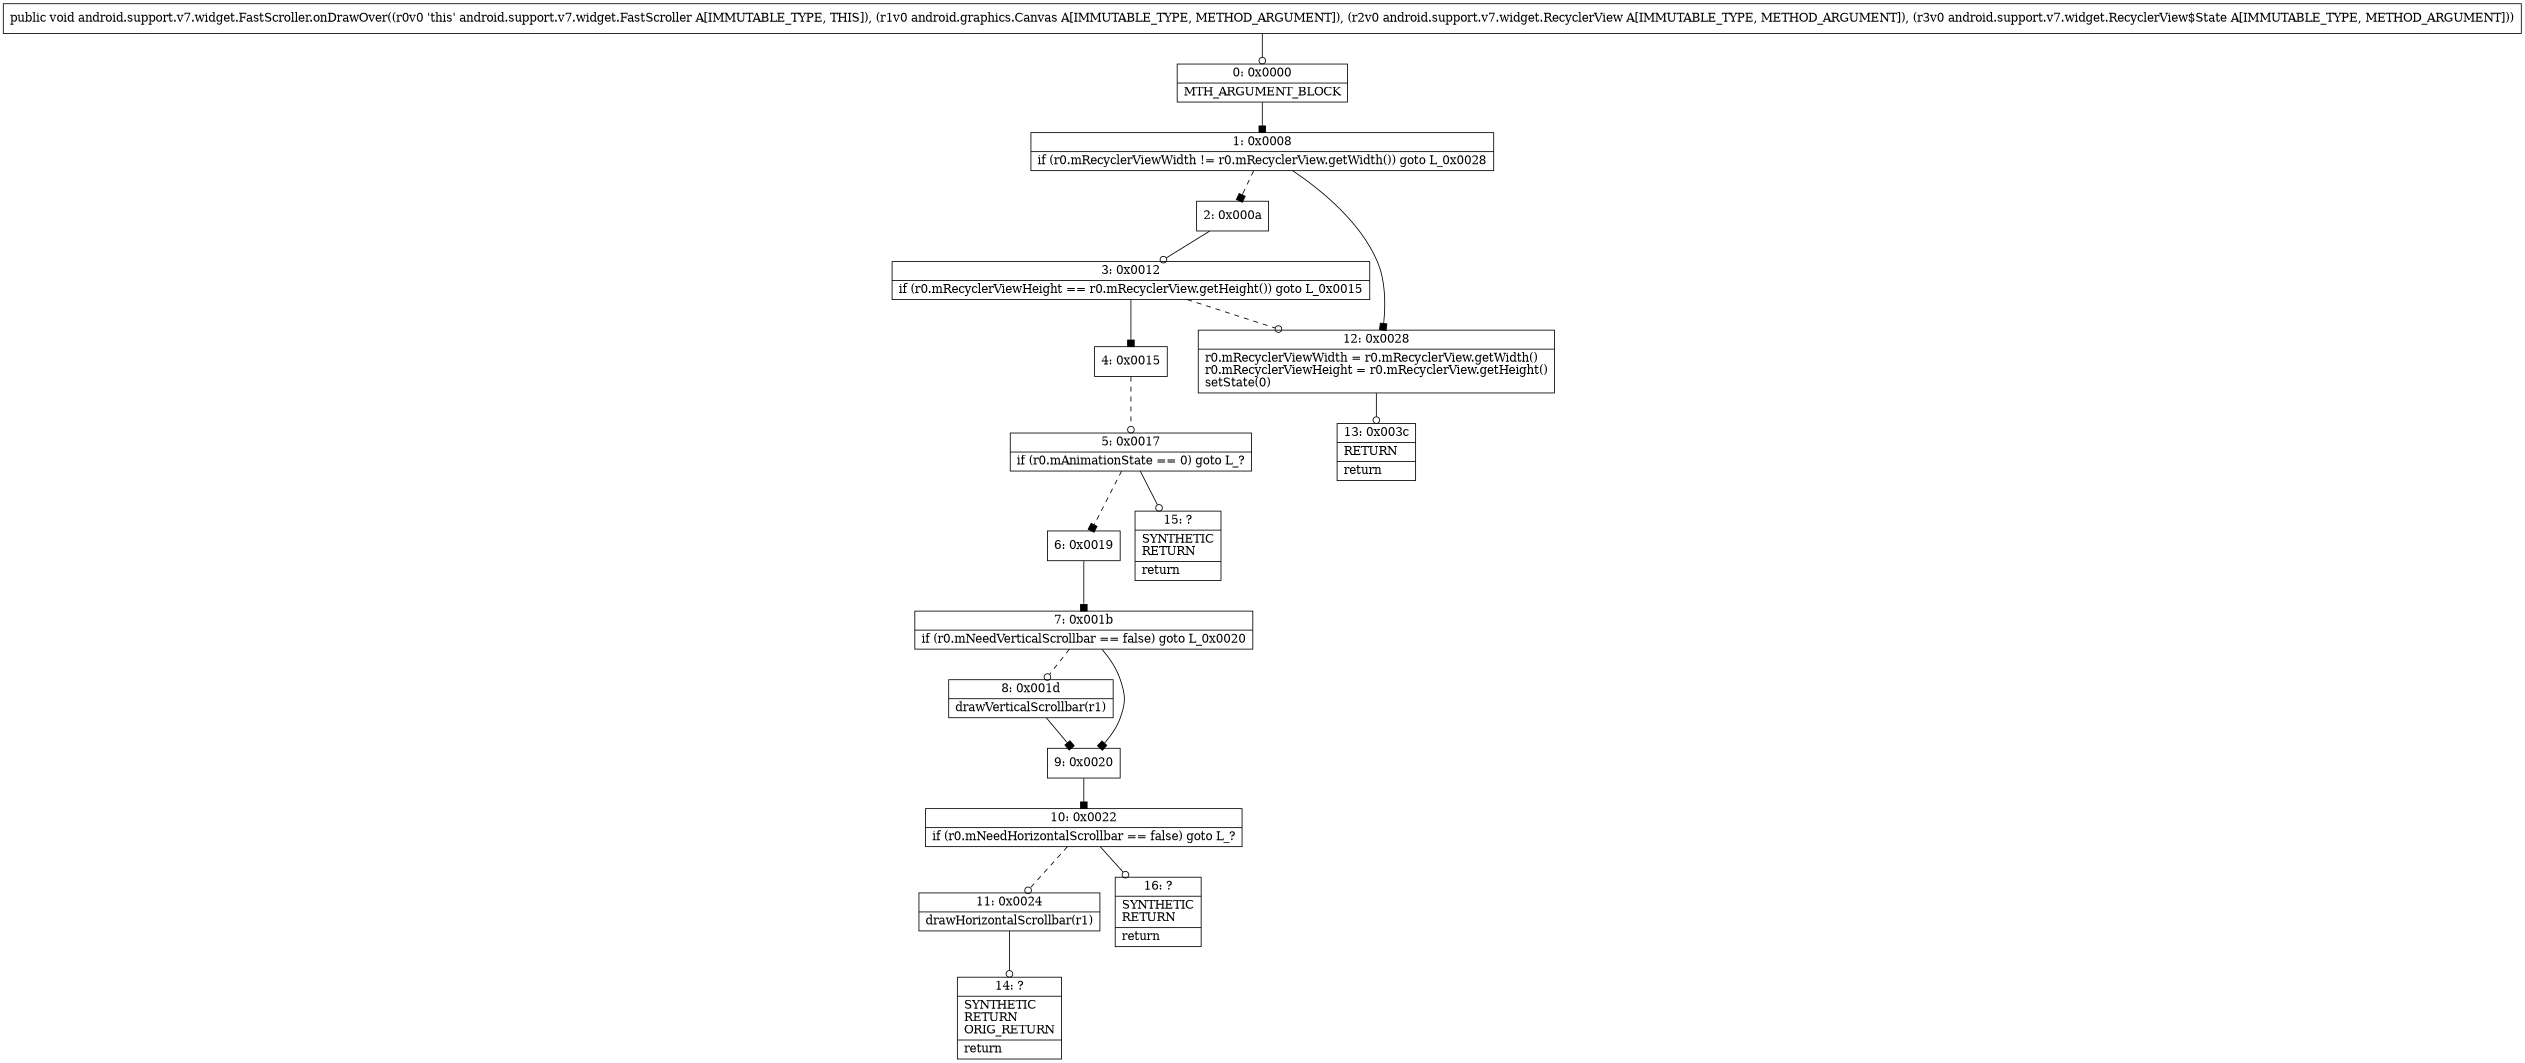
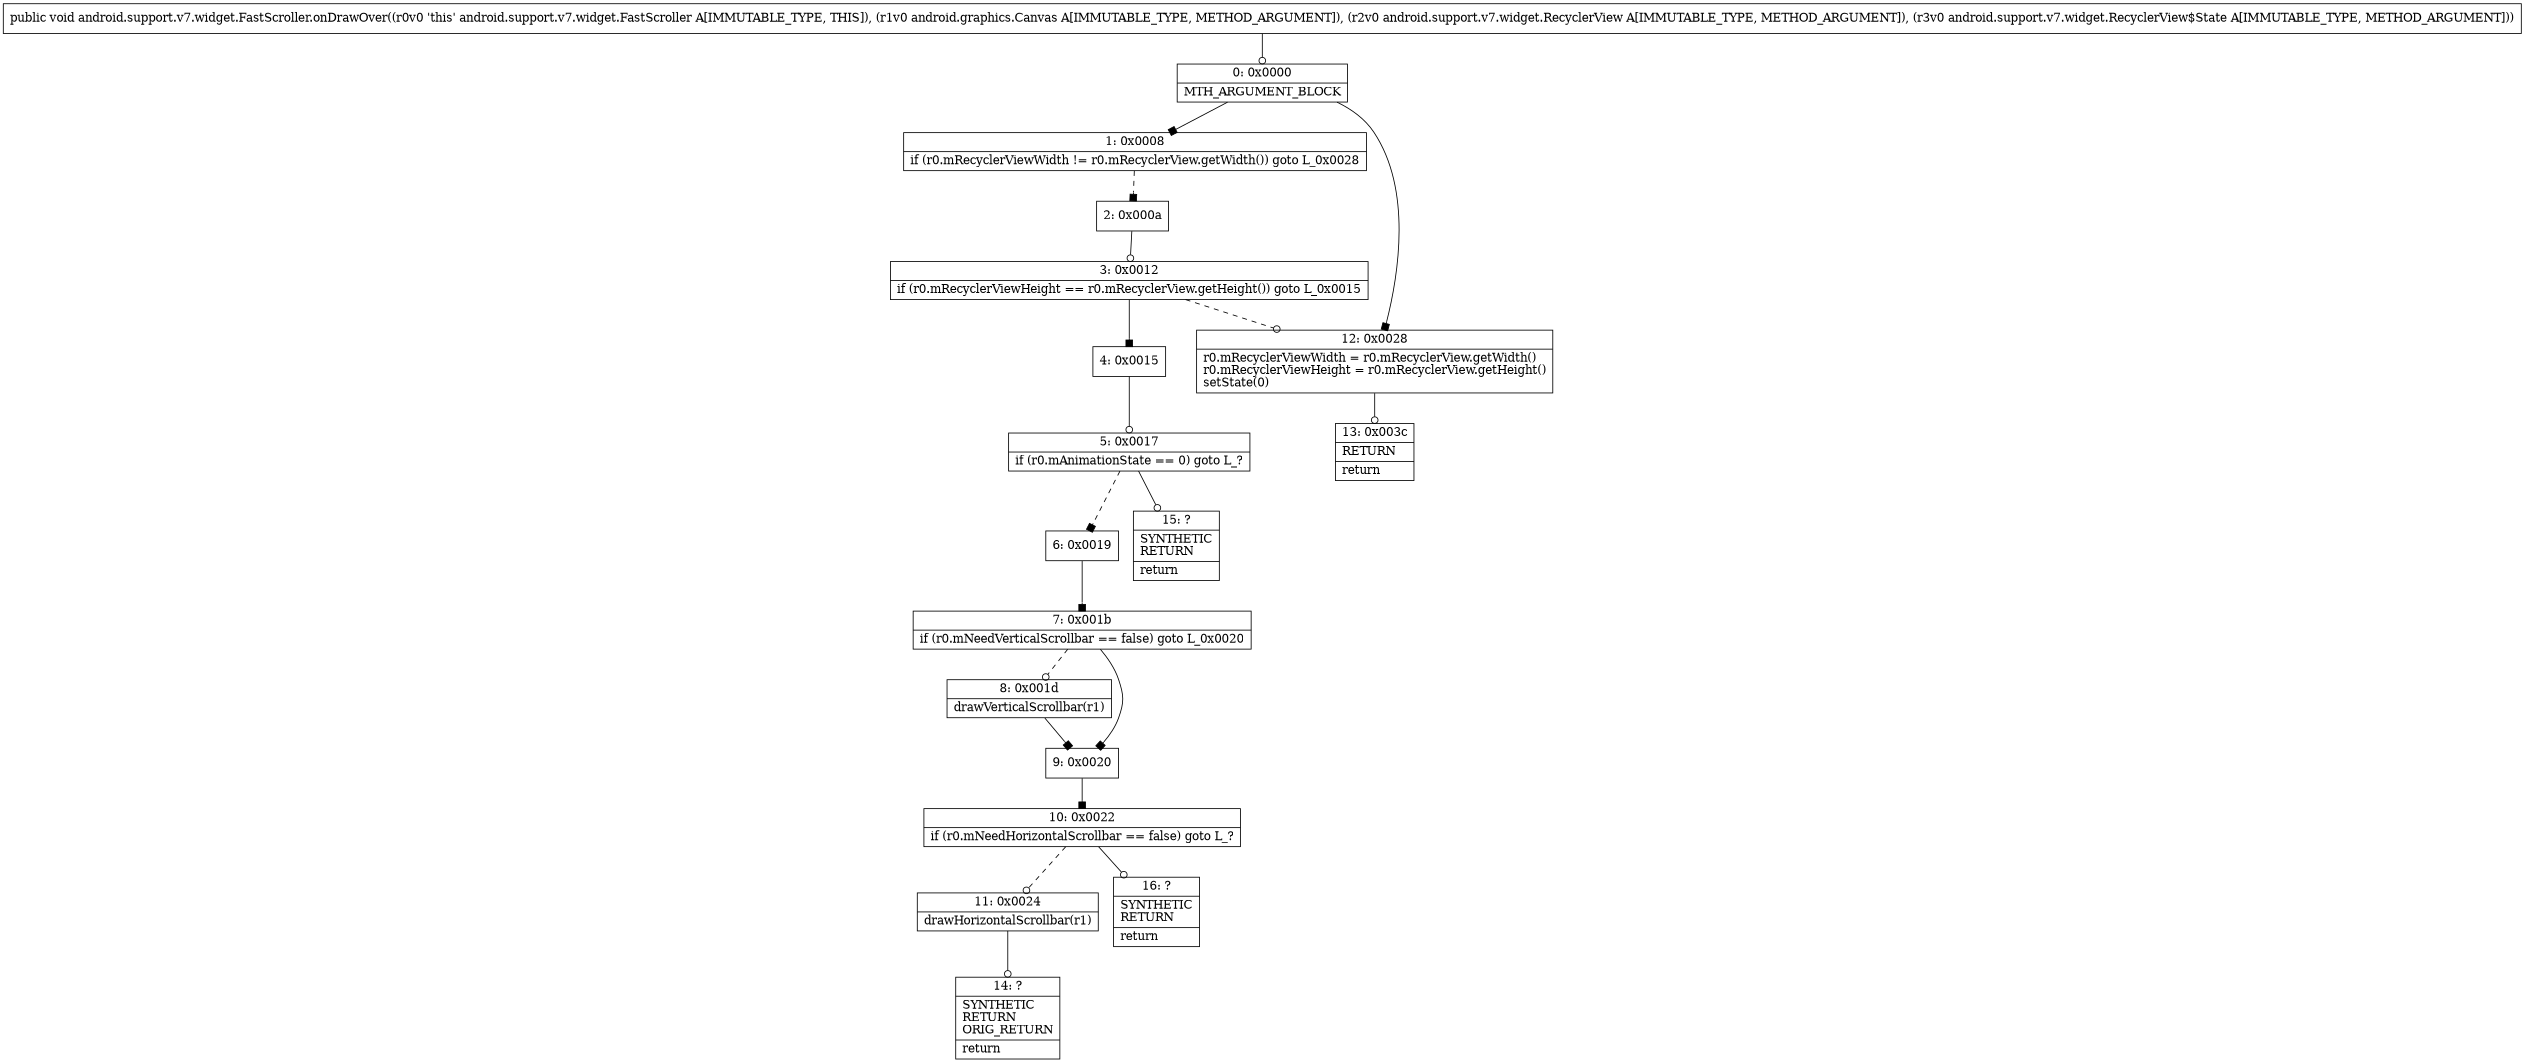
(1361, 234) -> (1397, 201)
(1131, 401) -> (1129, 401)
